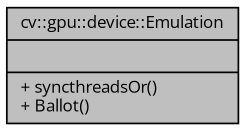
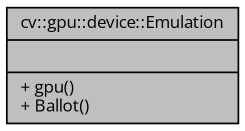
(89, 88) -> (48, 88)
